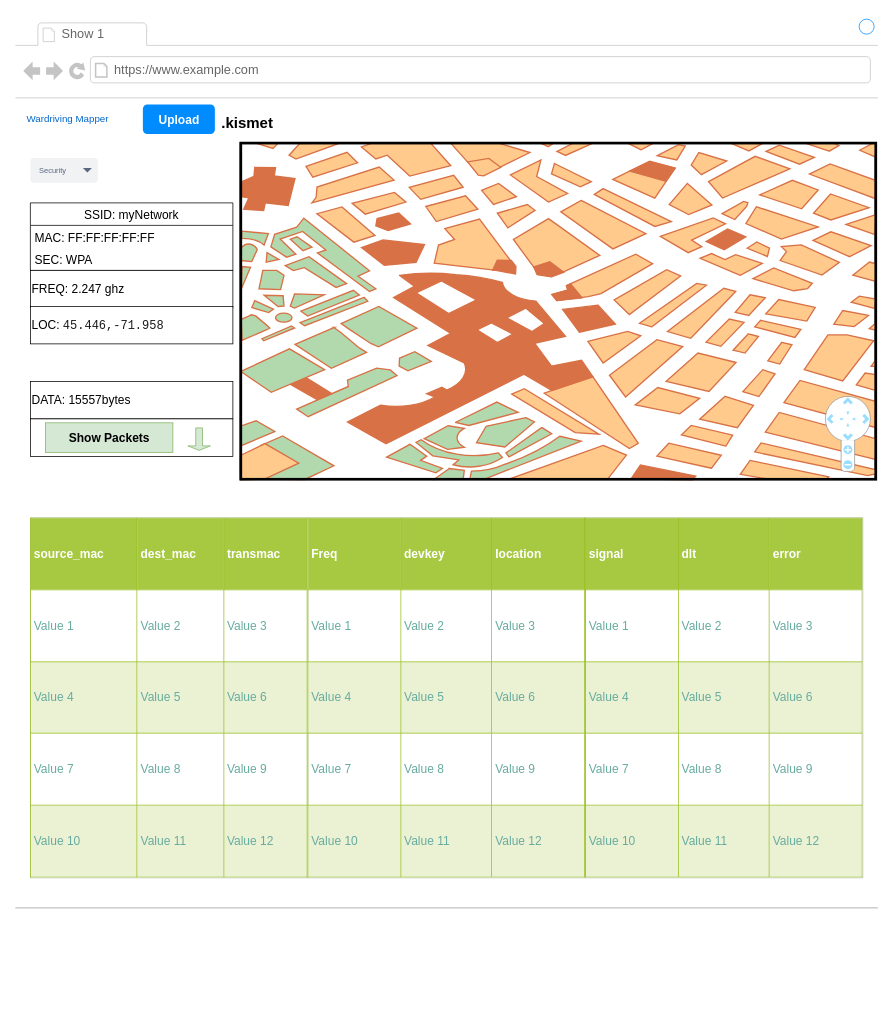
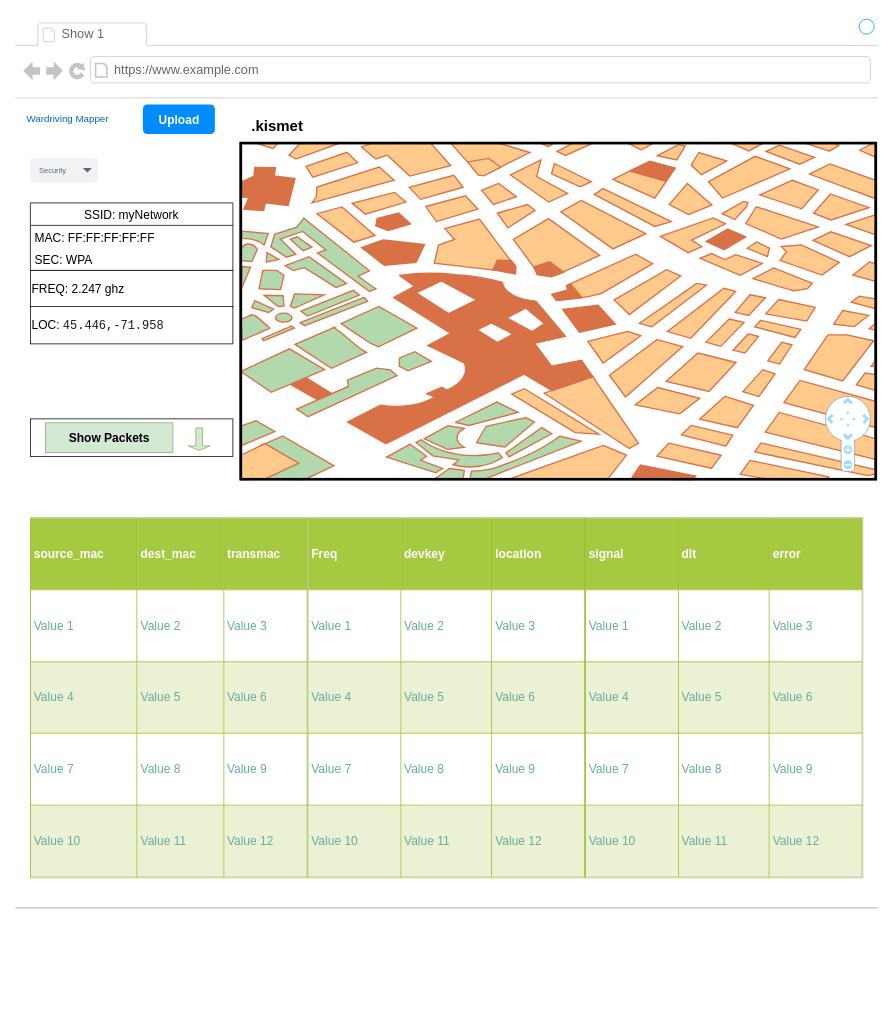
(251, 120) -> (281, 124)
(132, 400) -> none
